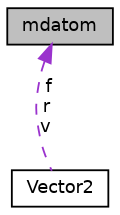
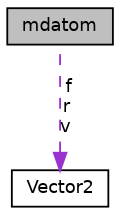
(37, 117) -> (60, 98)
